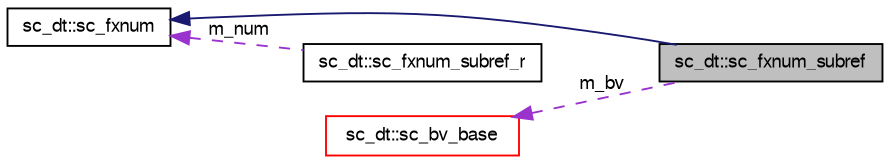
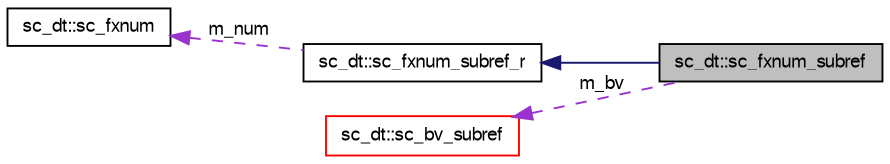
(434, 15) -> (610, 63)
(422, 136) -> (422, 136)
